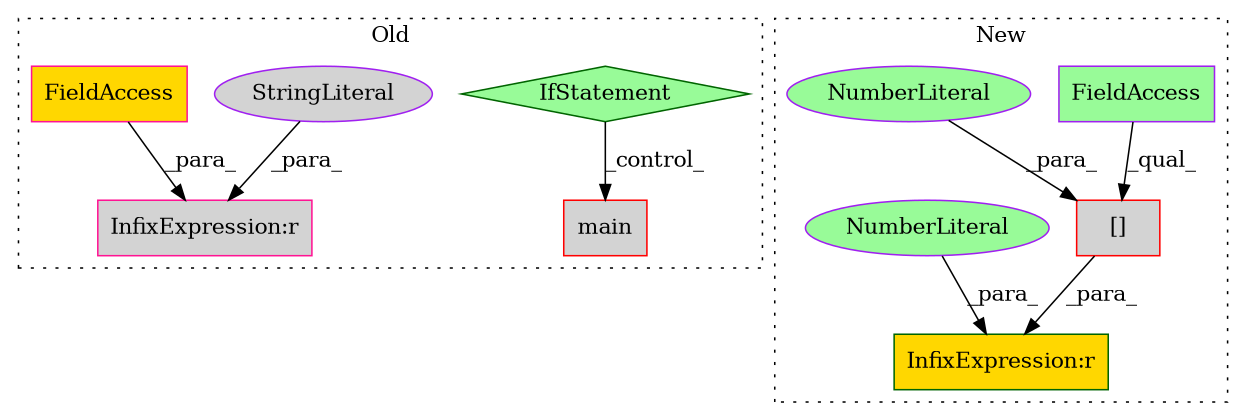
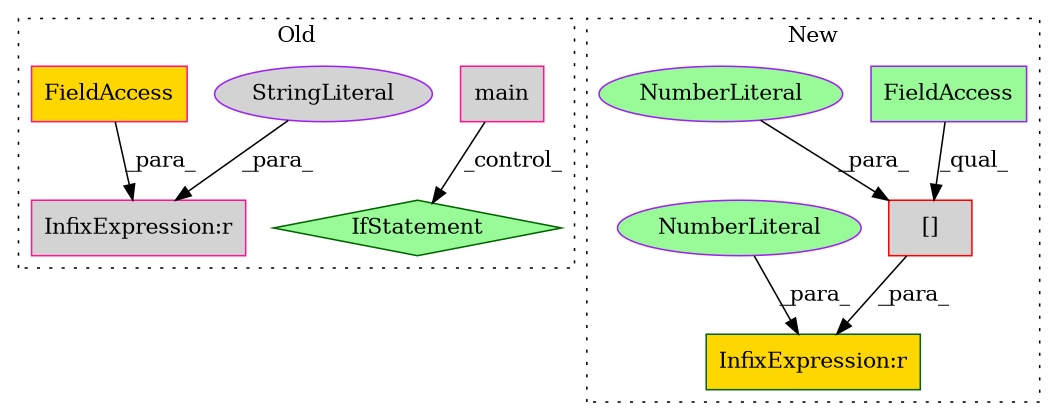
(605, 153) -> (463, 156)
(605, 228) -> (502, 94)
